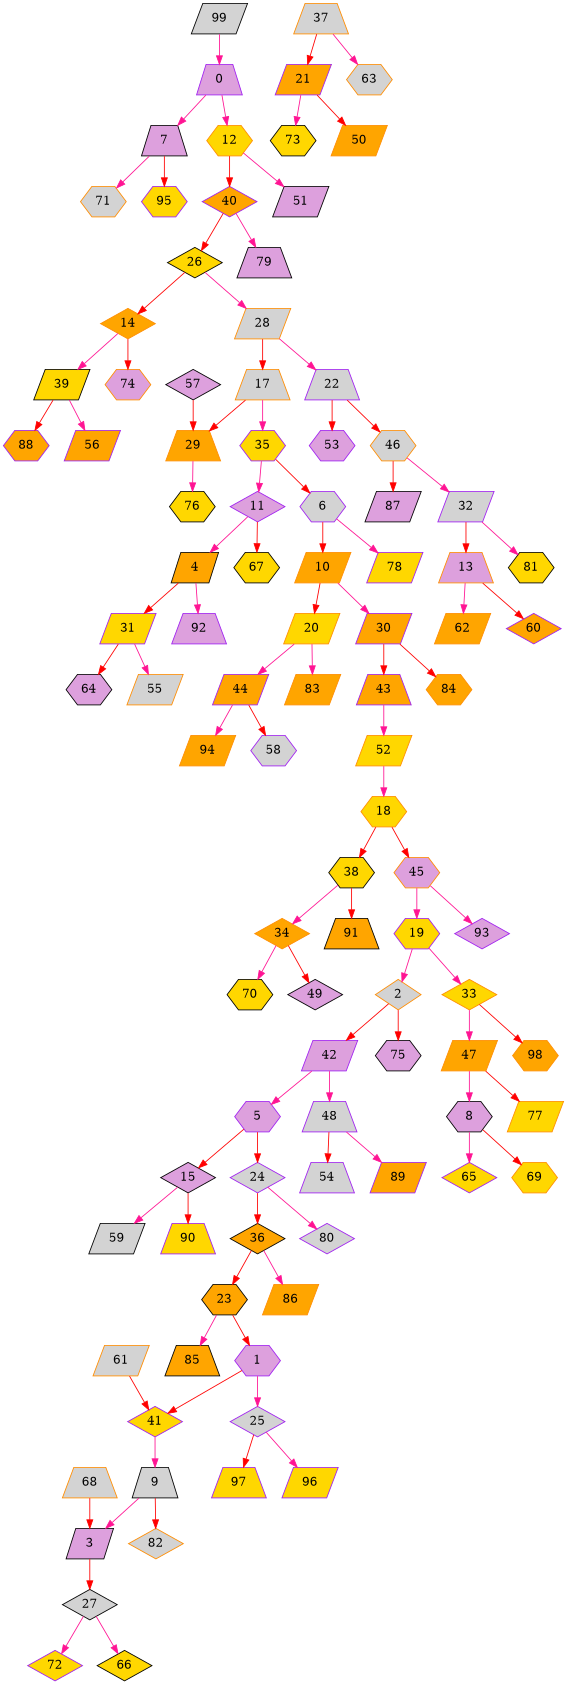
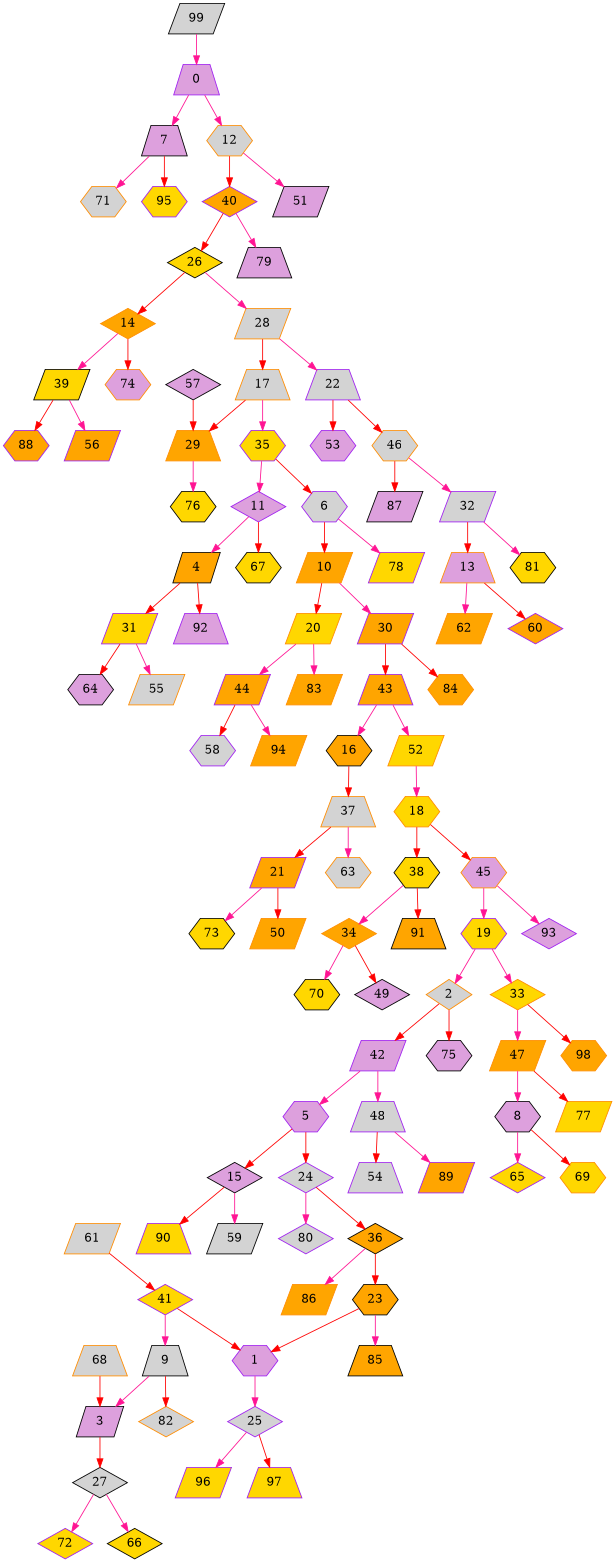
(230, 141) -> (230, 141)
(197, 594) -> (198, 594)
none -> (349, 751)
(209, 1390) -> (205, 1327)
